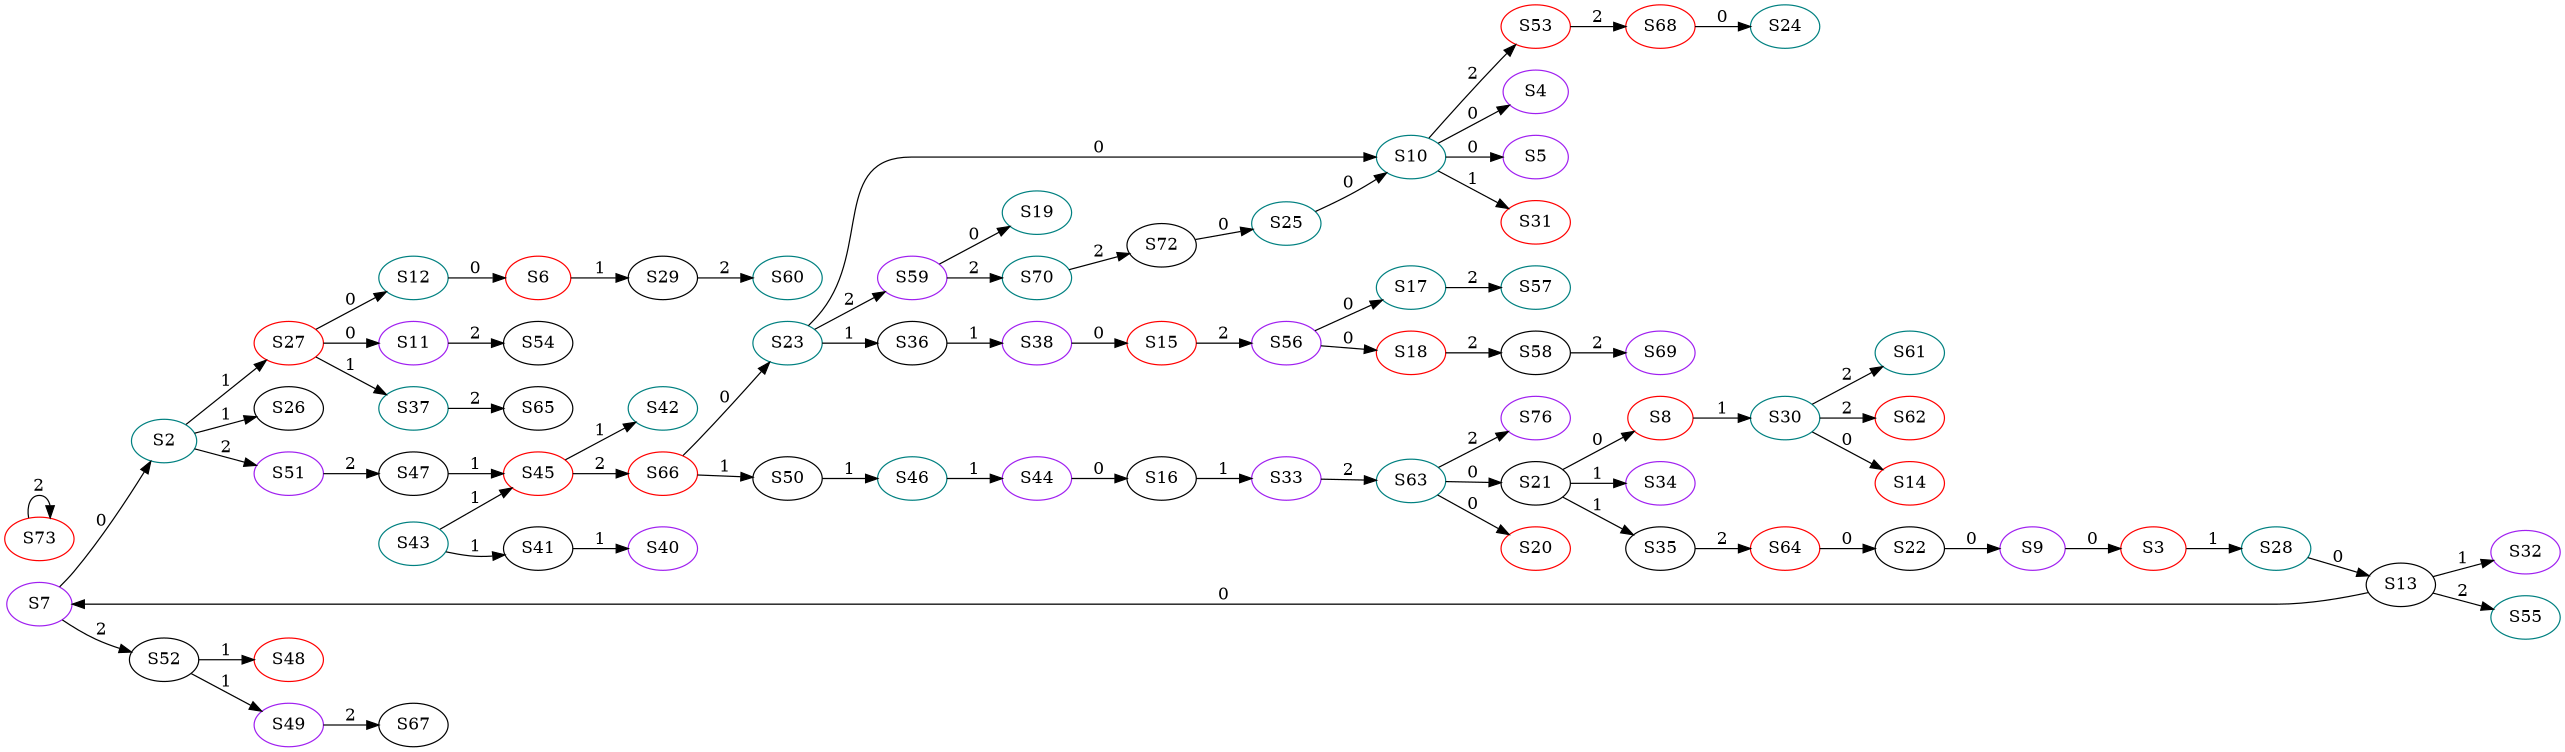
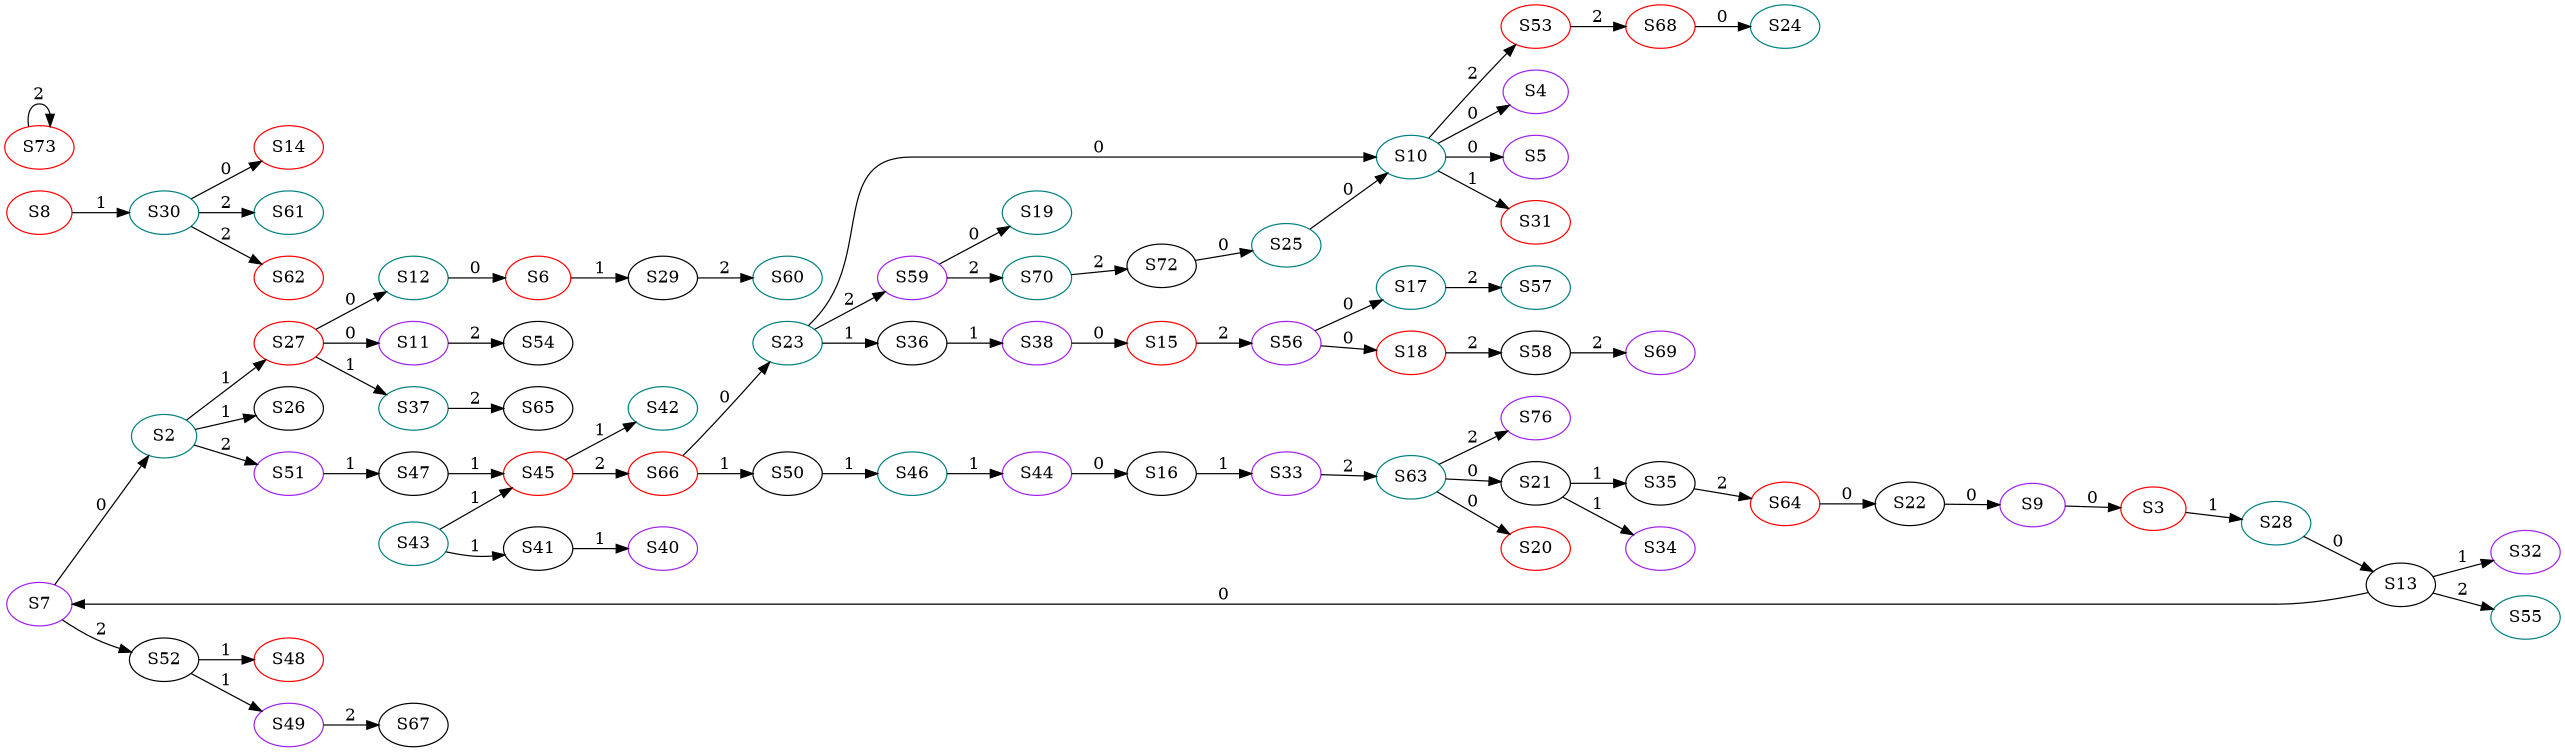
(1593, 453) -> none
(351, 465) -> (351, 465)
